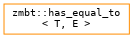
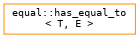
(67, 19) -> (70, 19)
